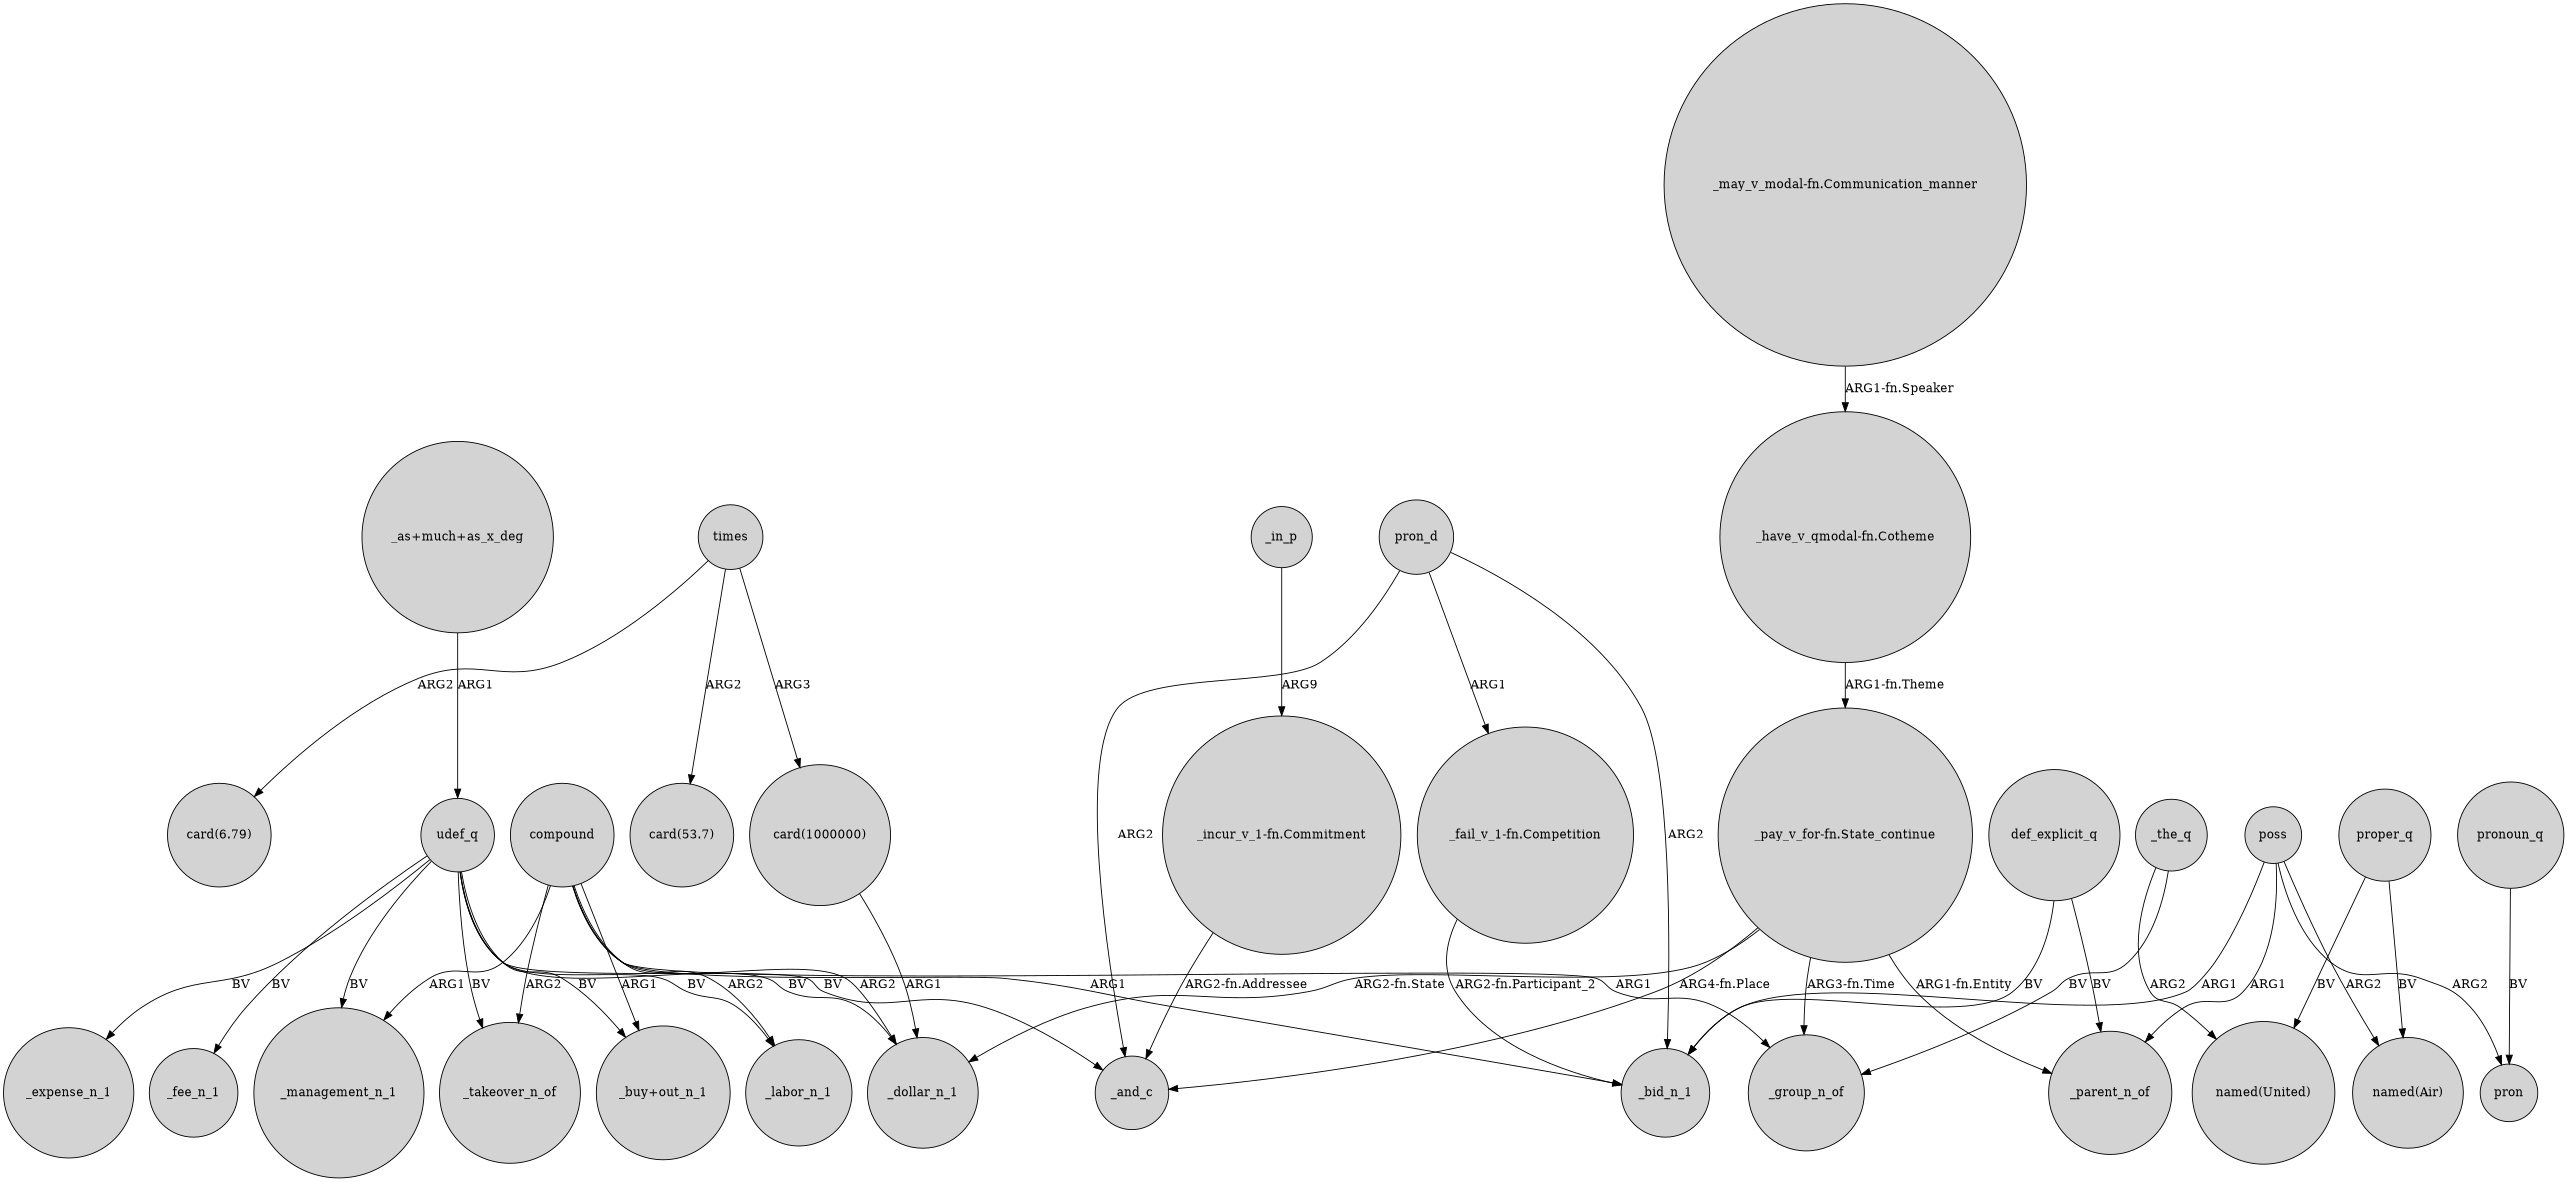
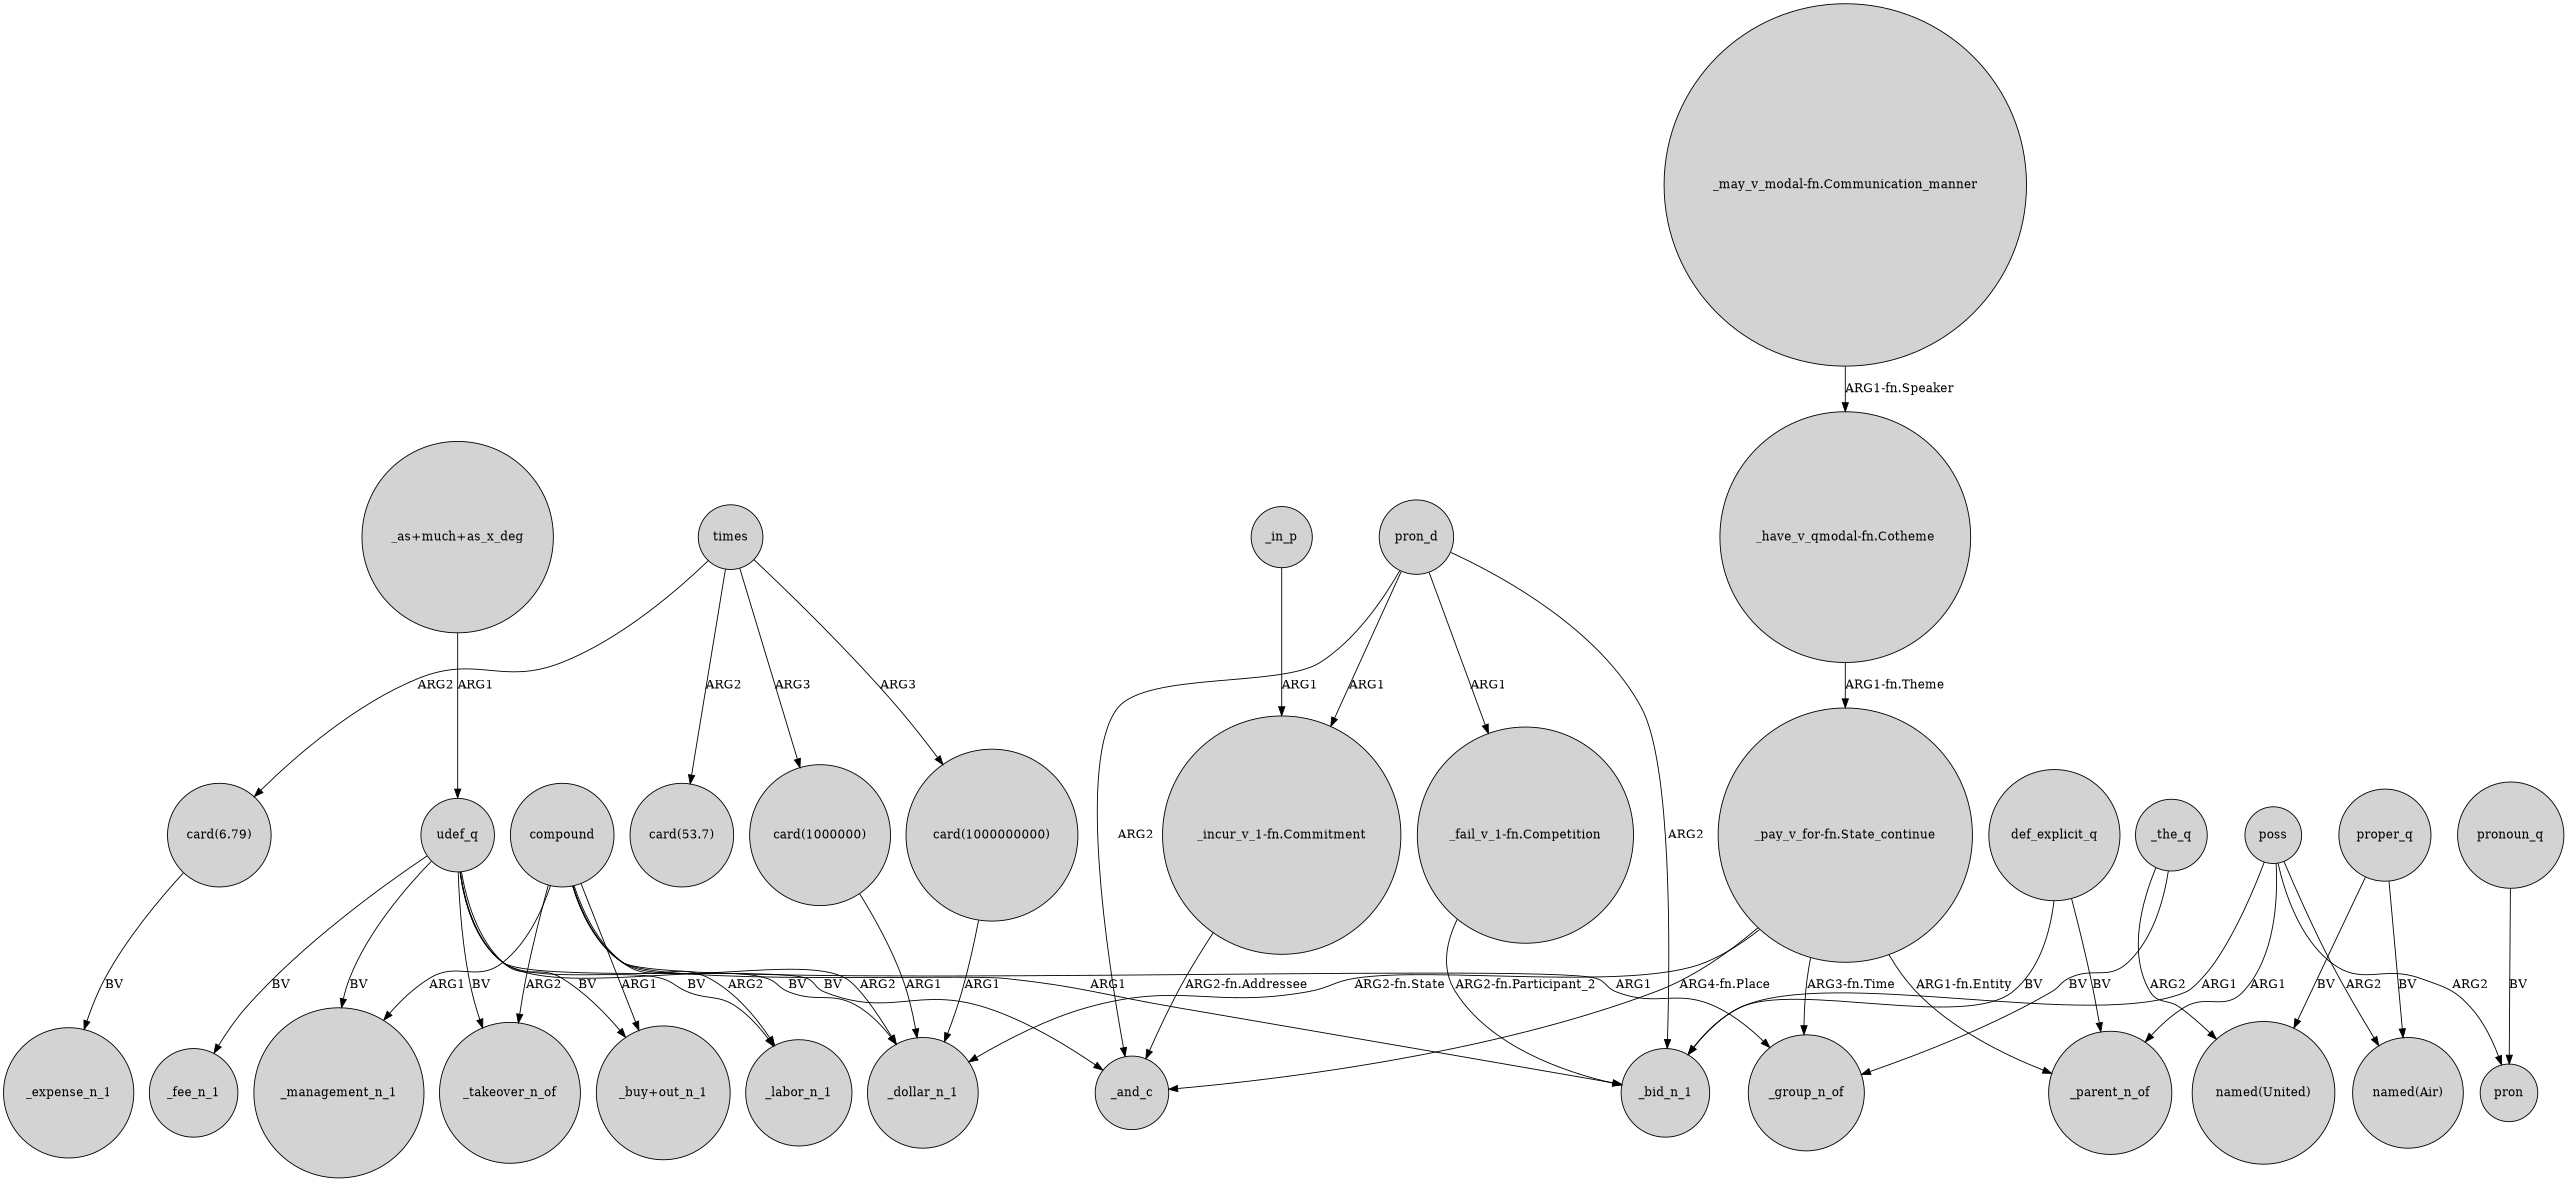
none -> (1368, 645)
(1300, 685) -> (1300, 685)
none -> (992, 835)
(278, 963) -> (128, 942)
